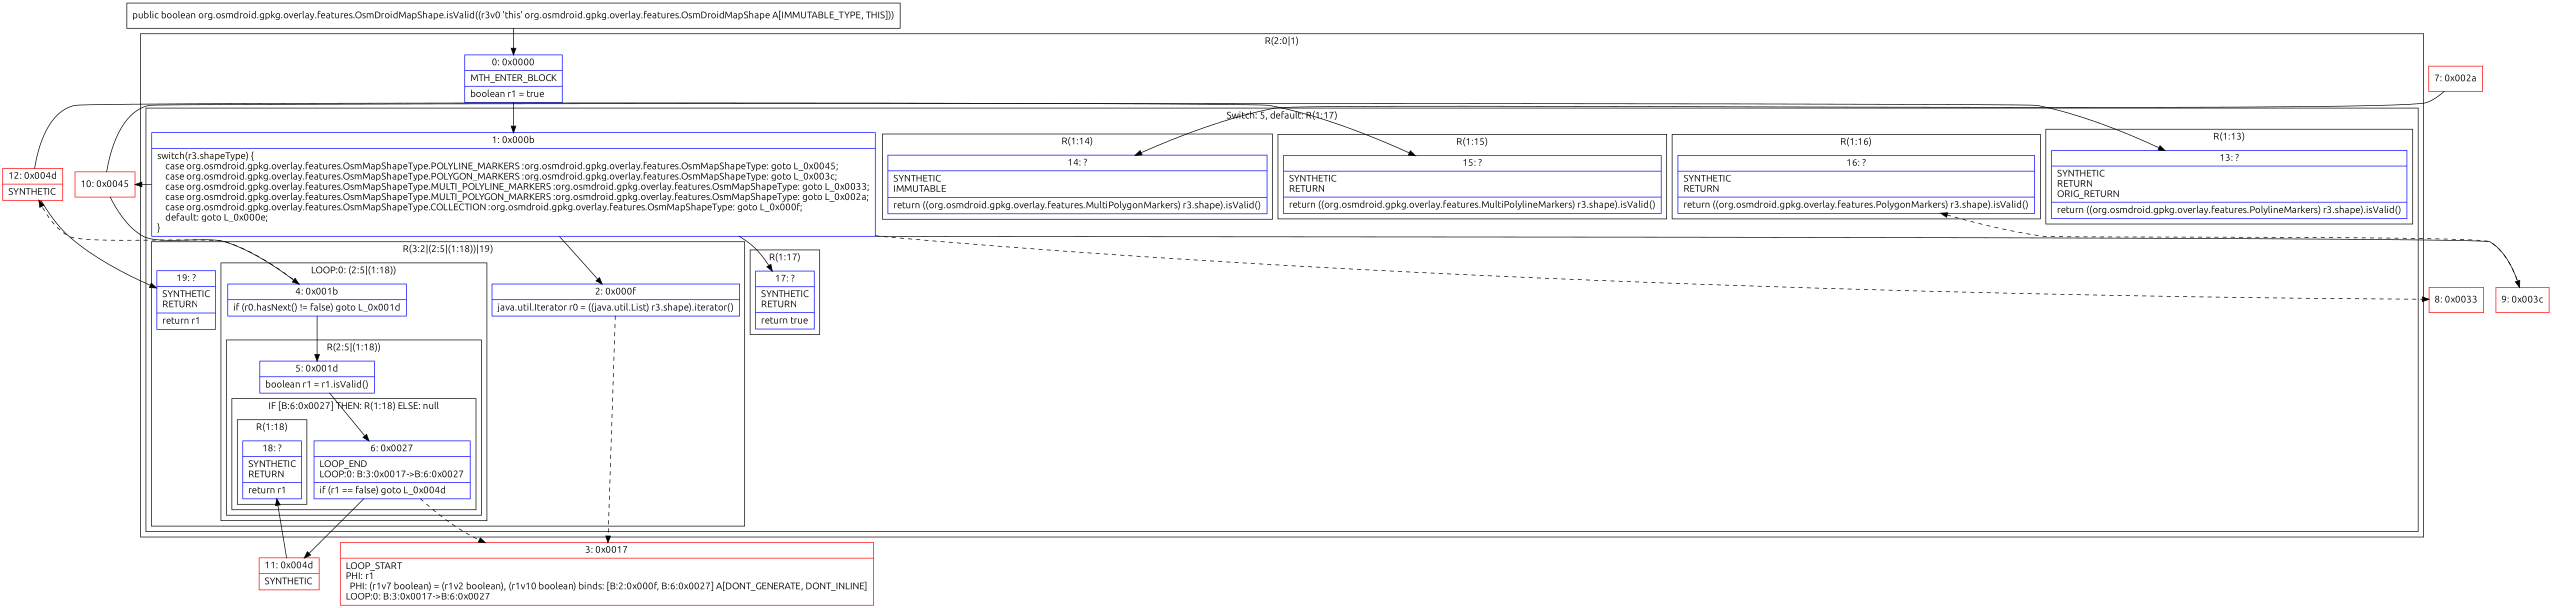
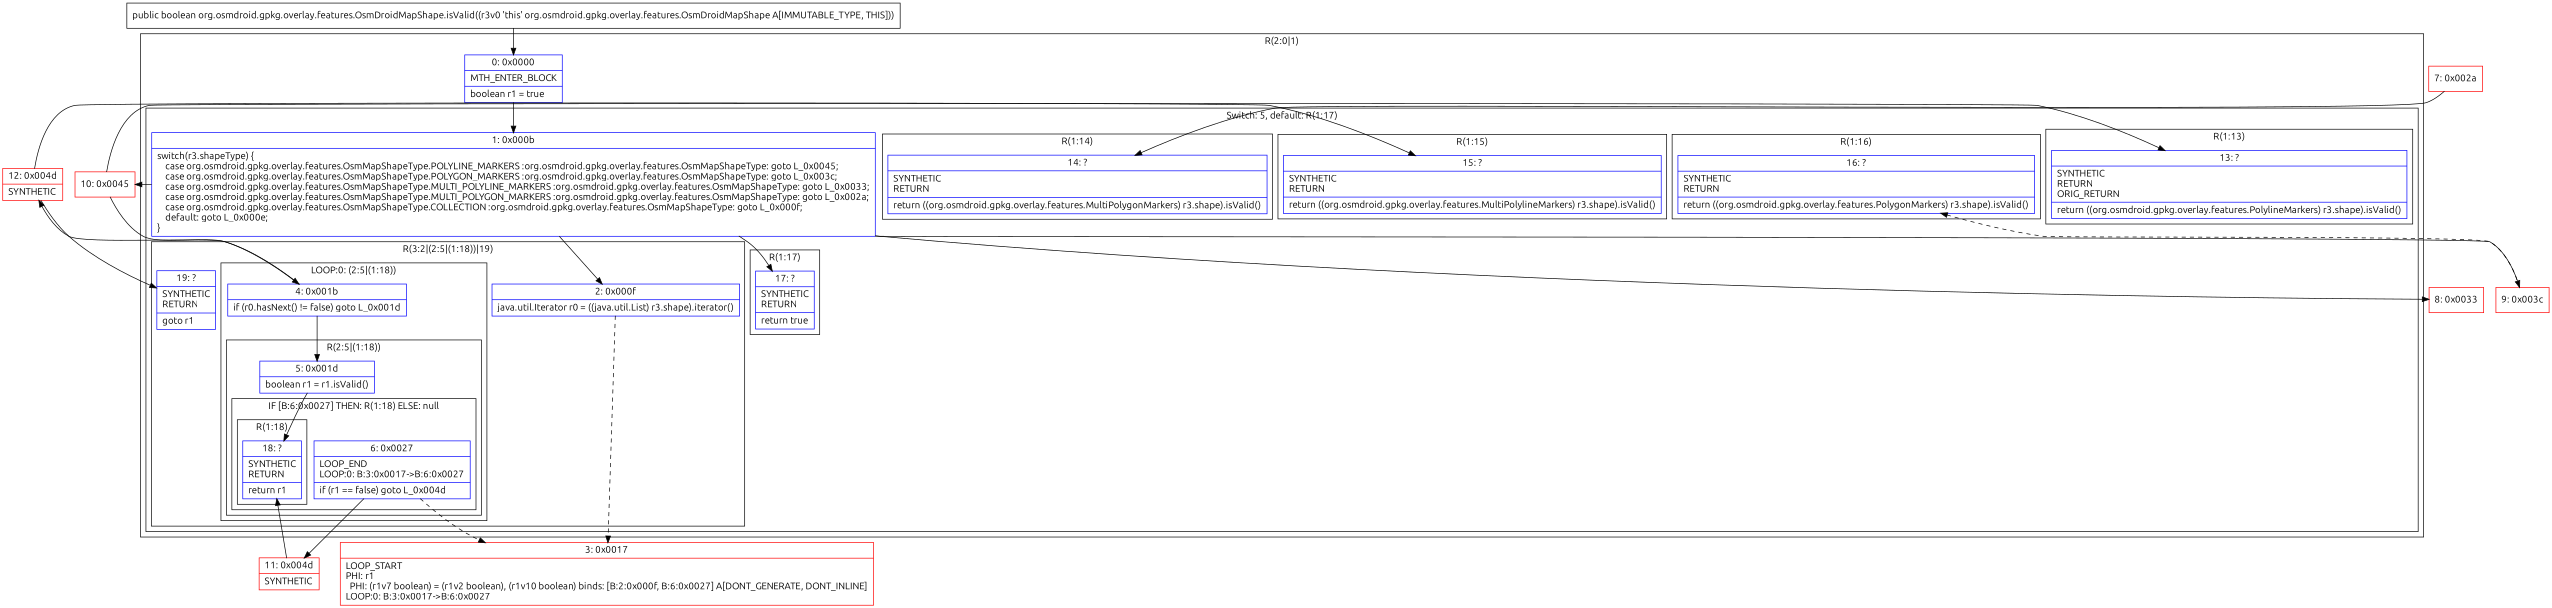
(920, 189) -> (911, 189)
(134, 240) -> (134, 240)
(1648, 282) -> (1648, 282)
(182, 321) -> (178, 321)
(347, 414) -> (297, 414)
